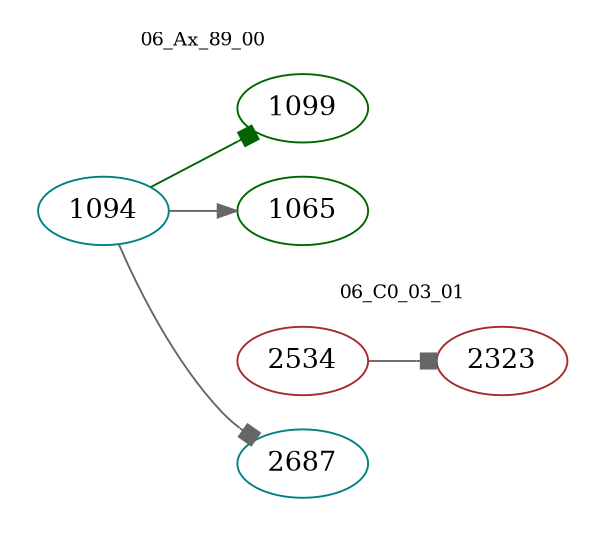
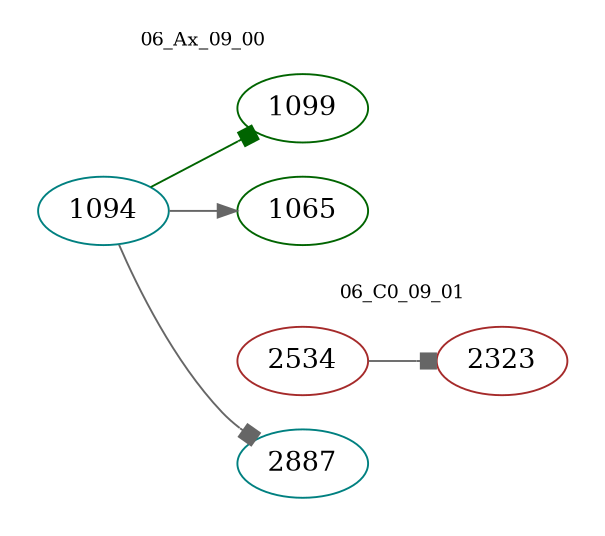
(203, 41) -> (203, 41)
(402, 294) -> (402, 294)
(303, 464) -> (303, 464)
